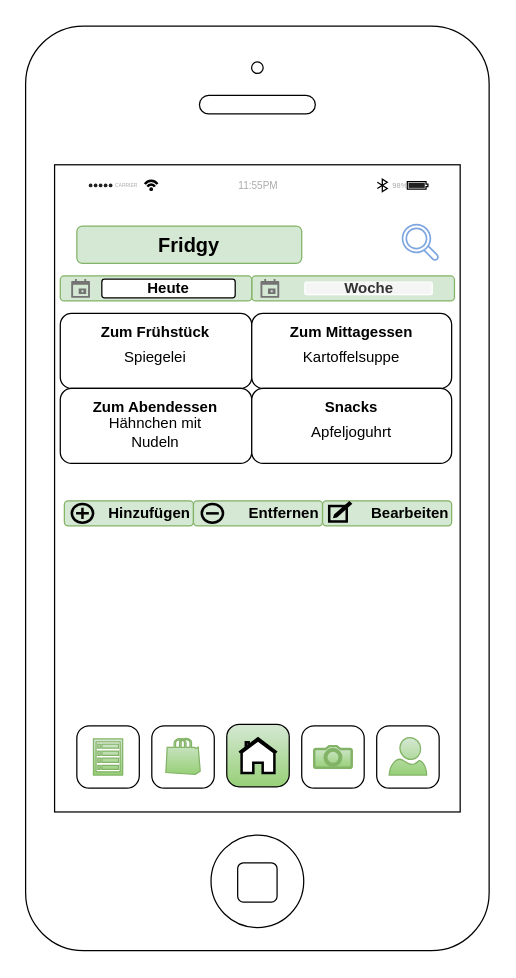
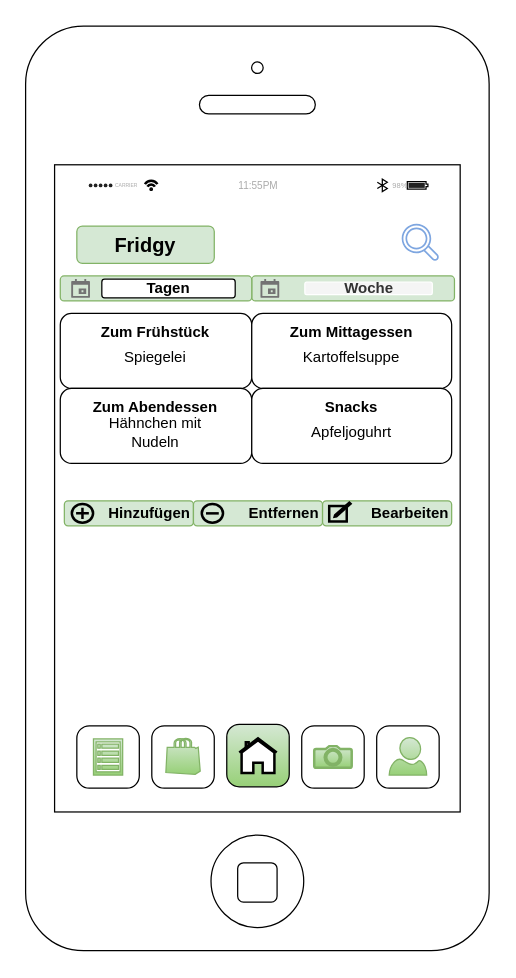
(189, 244) -> (146, 244)
(169, 288) -> (169, 288)
